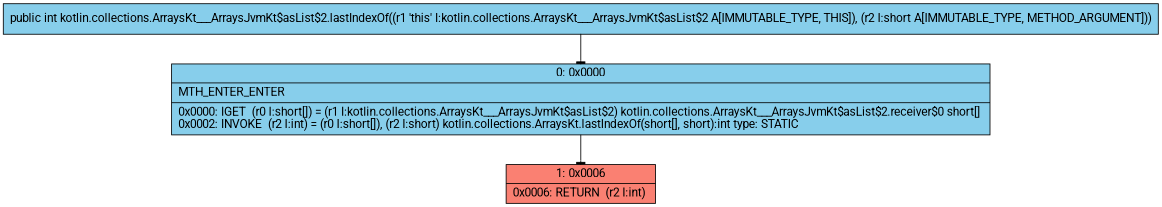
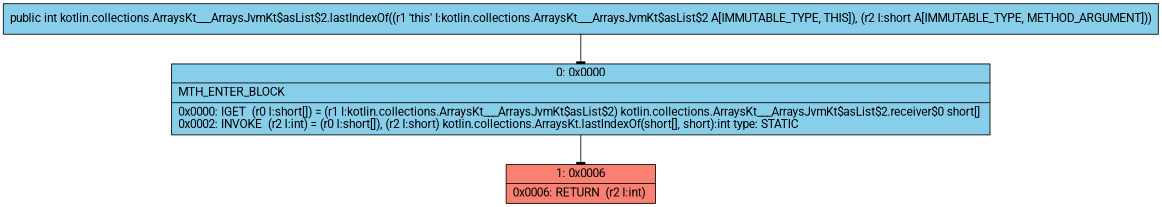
(232, 92) -> (232, 92)
